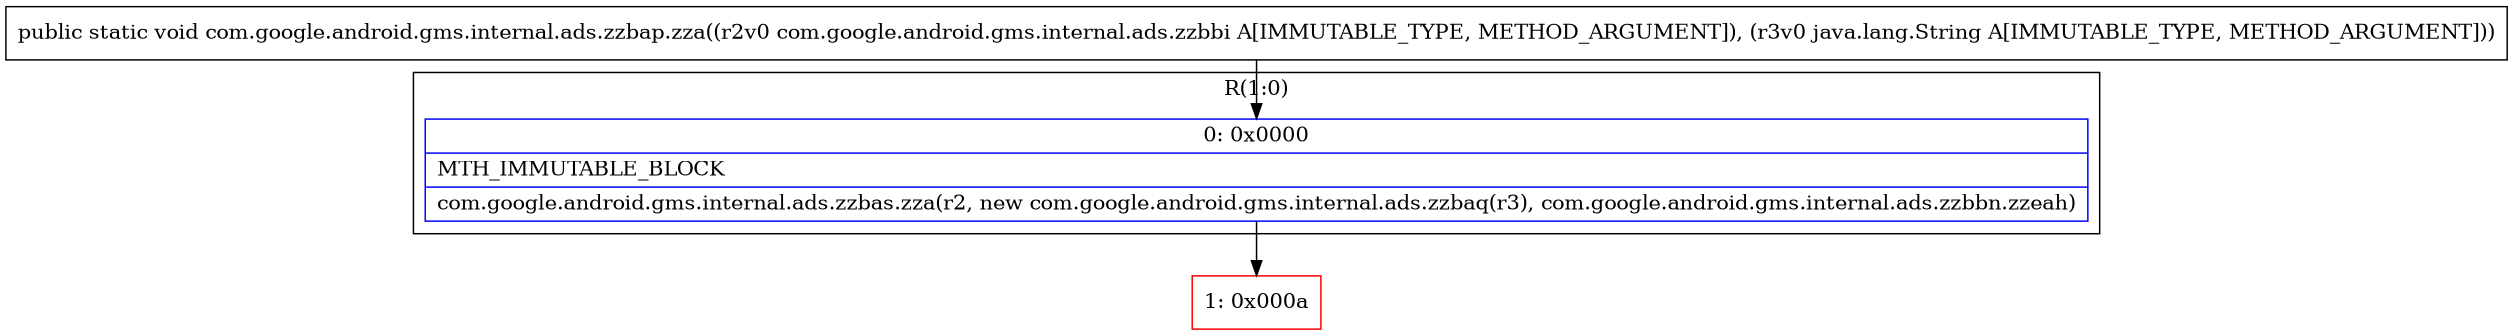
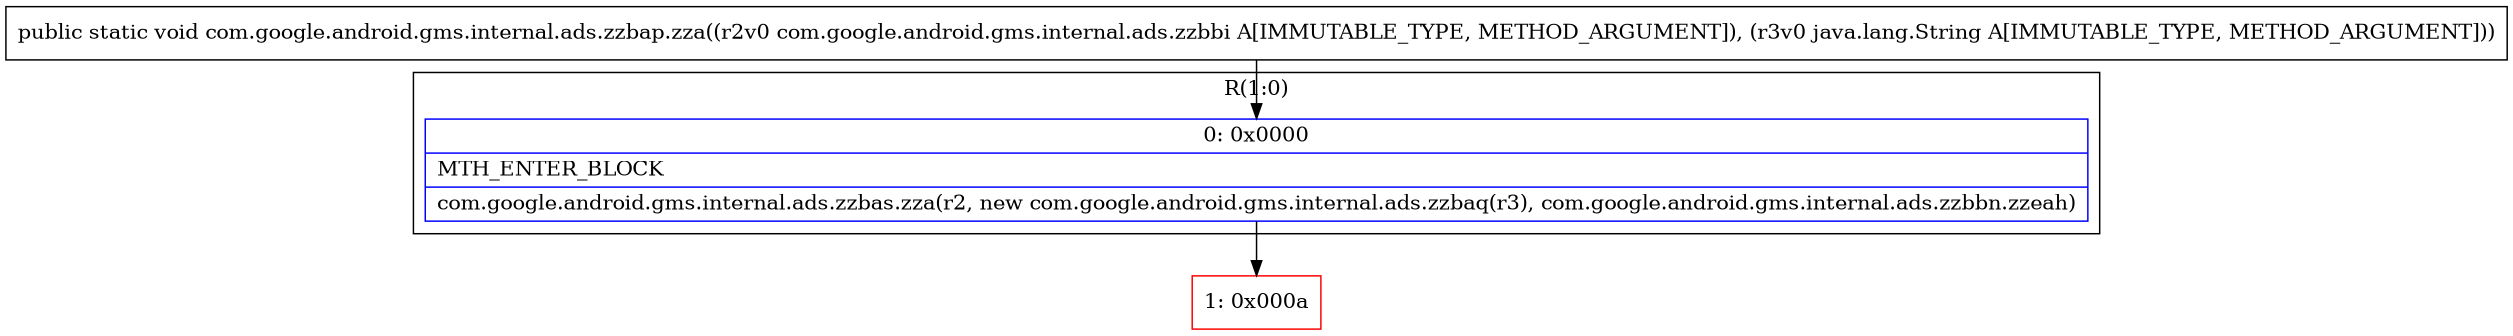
(581, 169) -> (551, 169)
